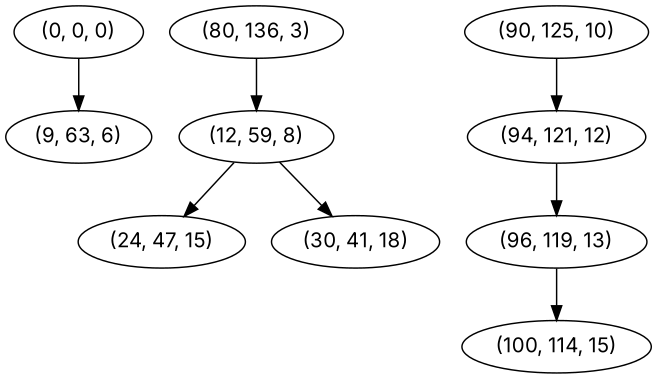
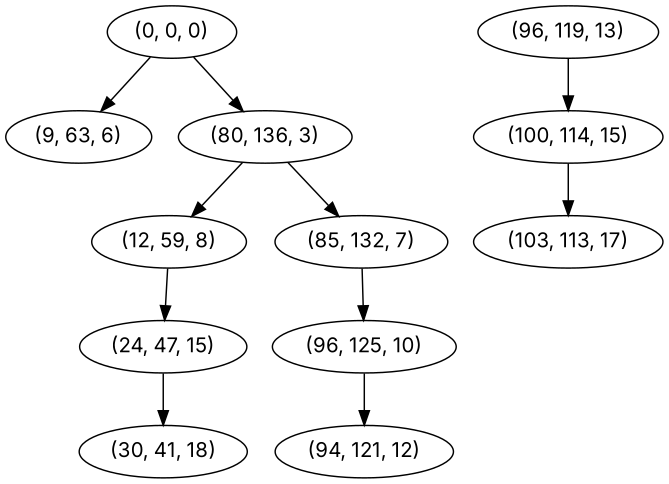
(557, 32) -> (364, 347)
none -> (213, 79)
(557, 182) -> none
(301, 184) -> (163, 392)
none -> (361, 242)
none -> (568, 242)
